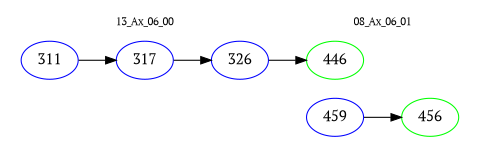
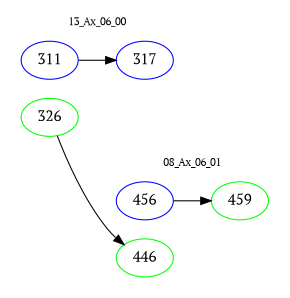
(187, 60) -> none
(240, 60) -> (50, 117)
(335, 117) -> (240, 201)
(377, 117) -> (187, 201)
(430, 117) -> (145, 201)
